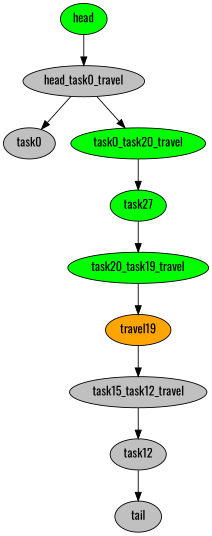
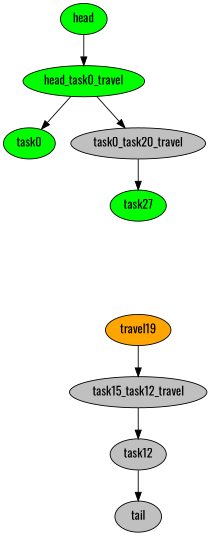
(84, 81) -> (84, 81)
(29, 143) -> (29, 143)
(138, 143) -> (138, 143)
(138, 268) -> none
